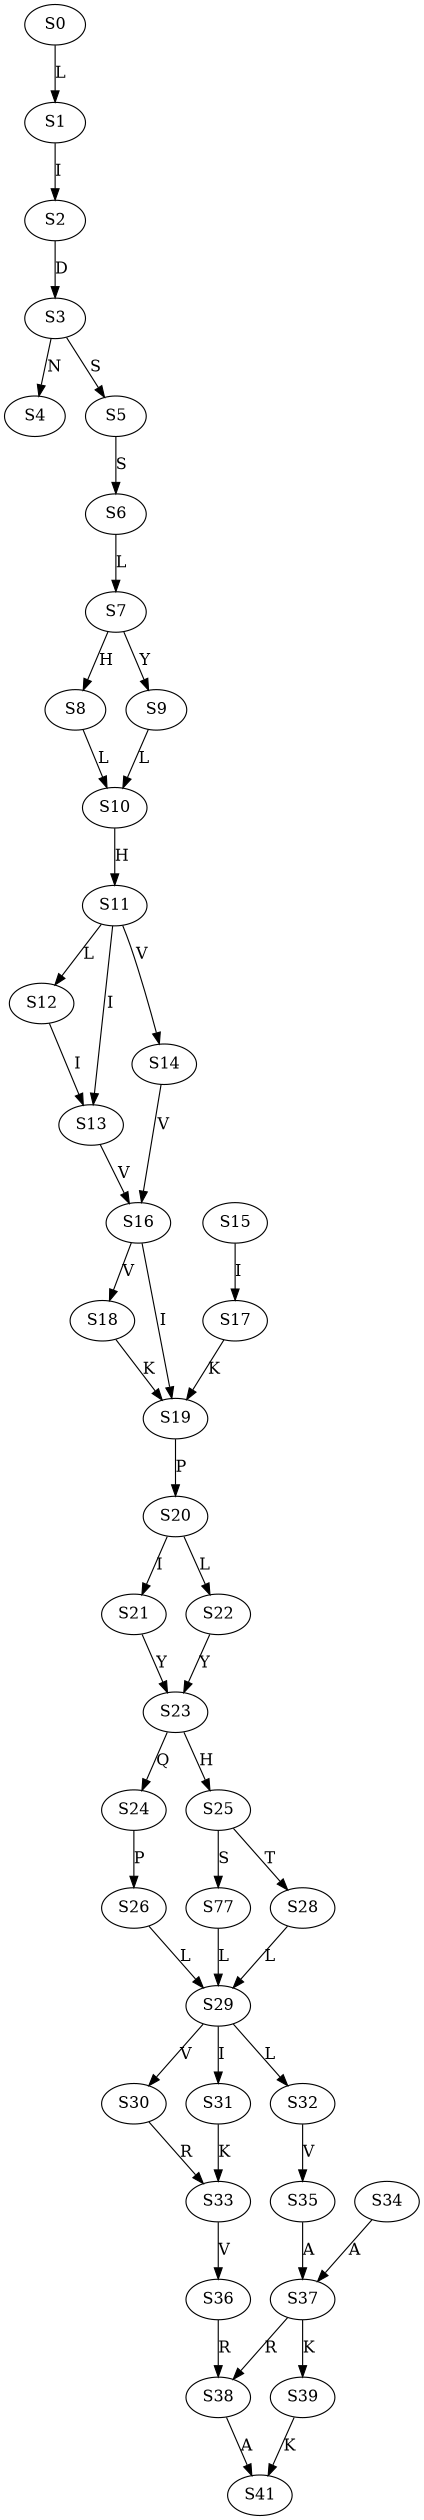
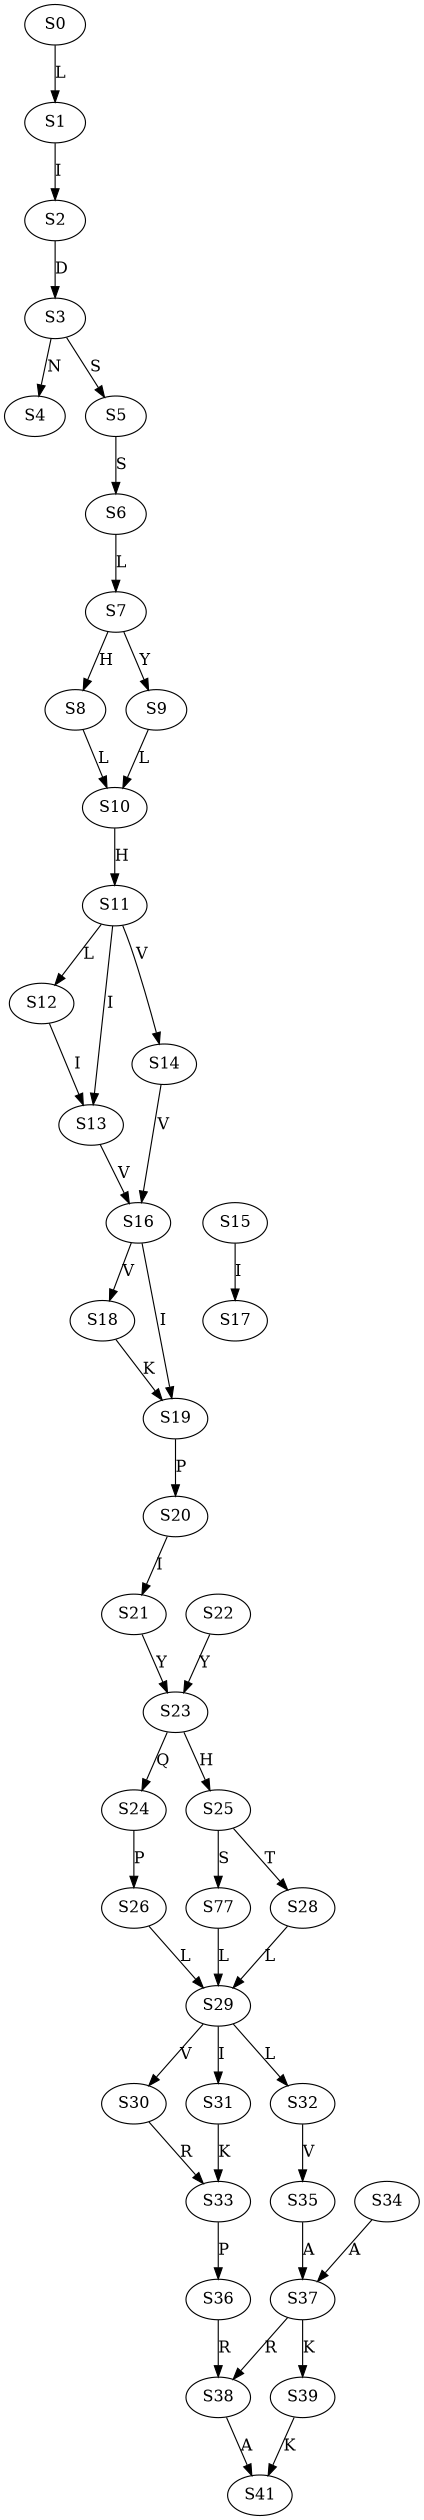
(208, 1365) -> none
(195, 1560) -> none
(224, 2251) -> (224, 2251)
